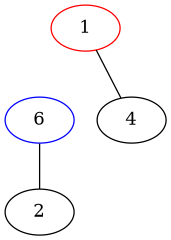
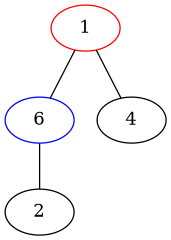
none -> (63, 74)
